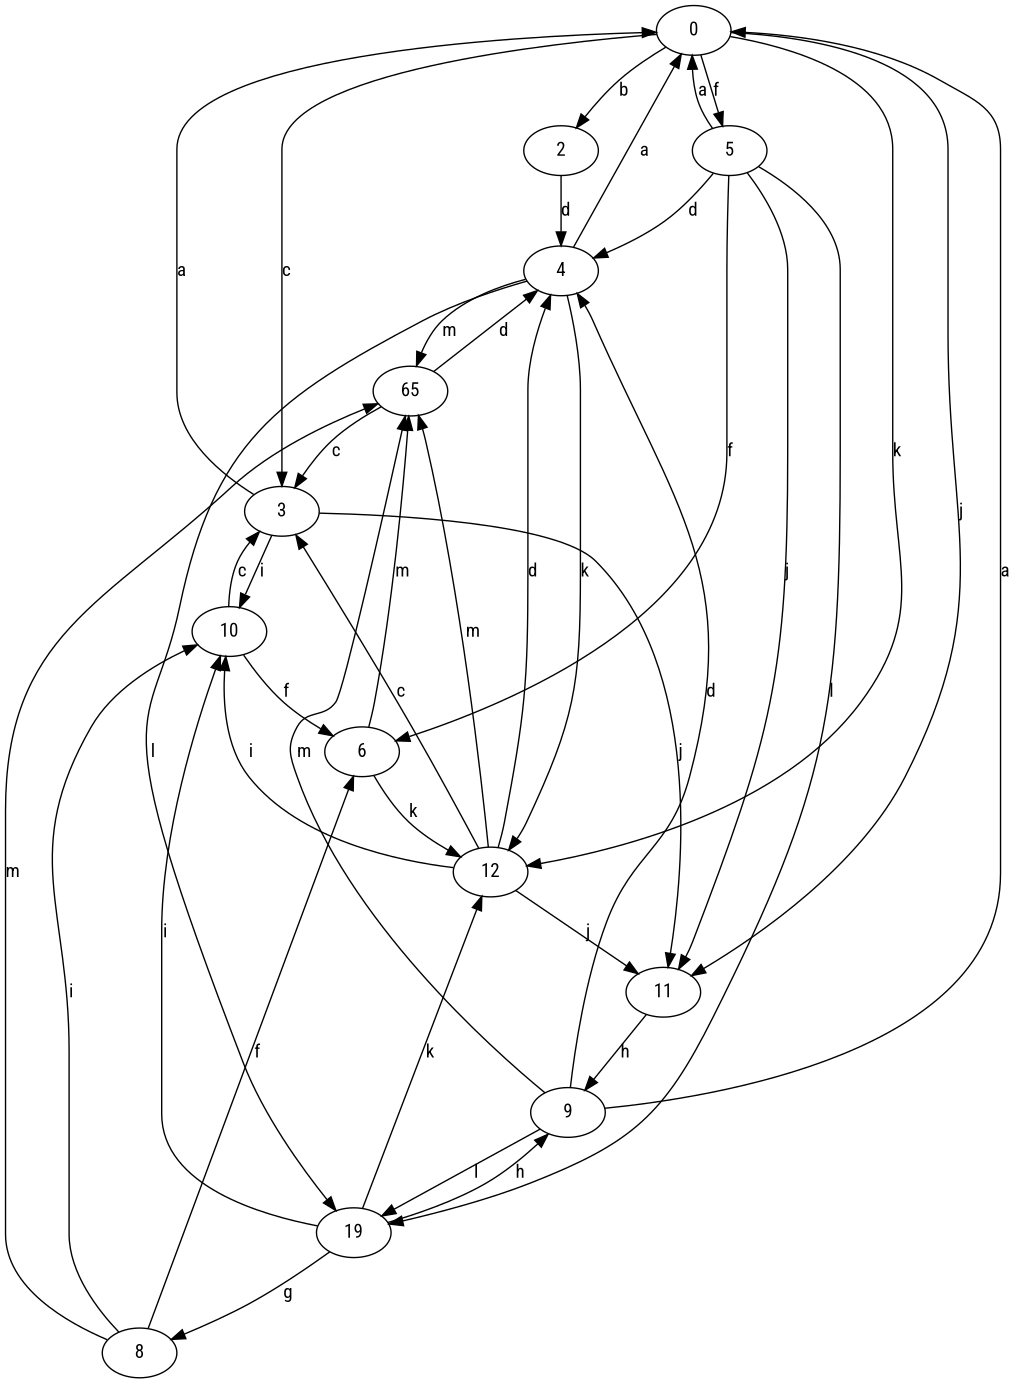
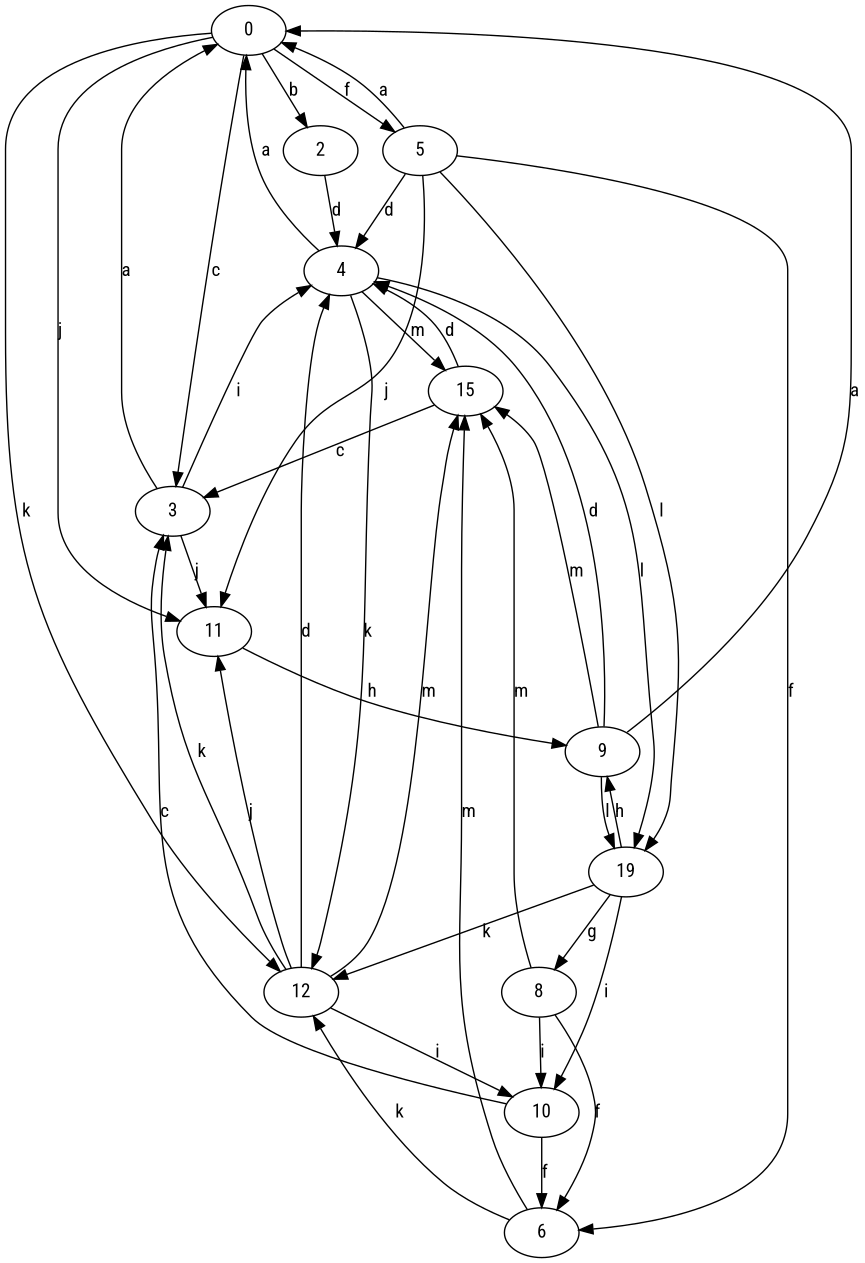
(410, 391) -> (466, 391)
(259, 565) -> (230, 382)
(401, 692) -> (202, 752)
